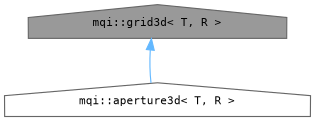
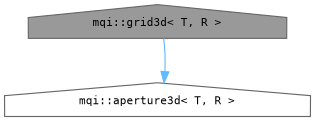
(150, 66) -> (165, 55)
